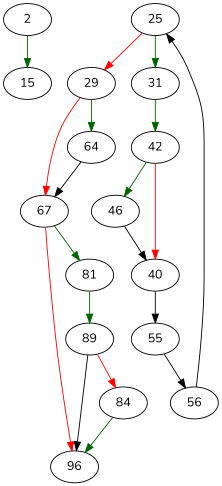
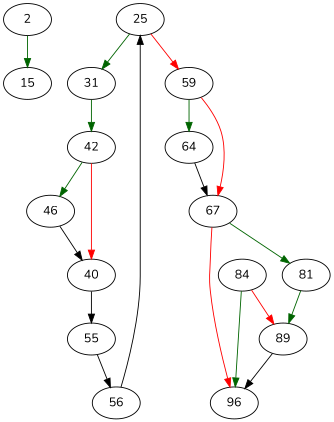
(91, 83) -> (189, 83)
(104, 367) -> (260, 303)
